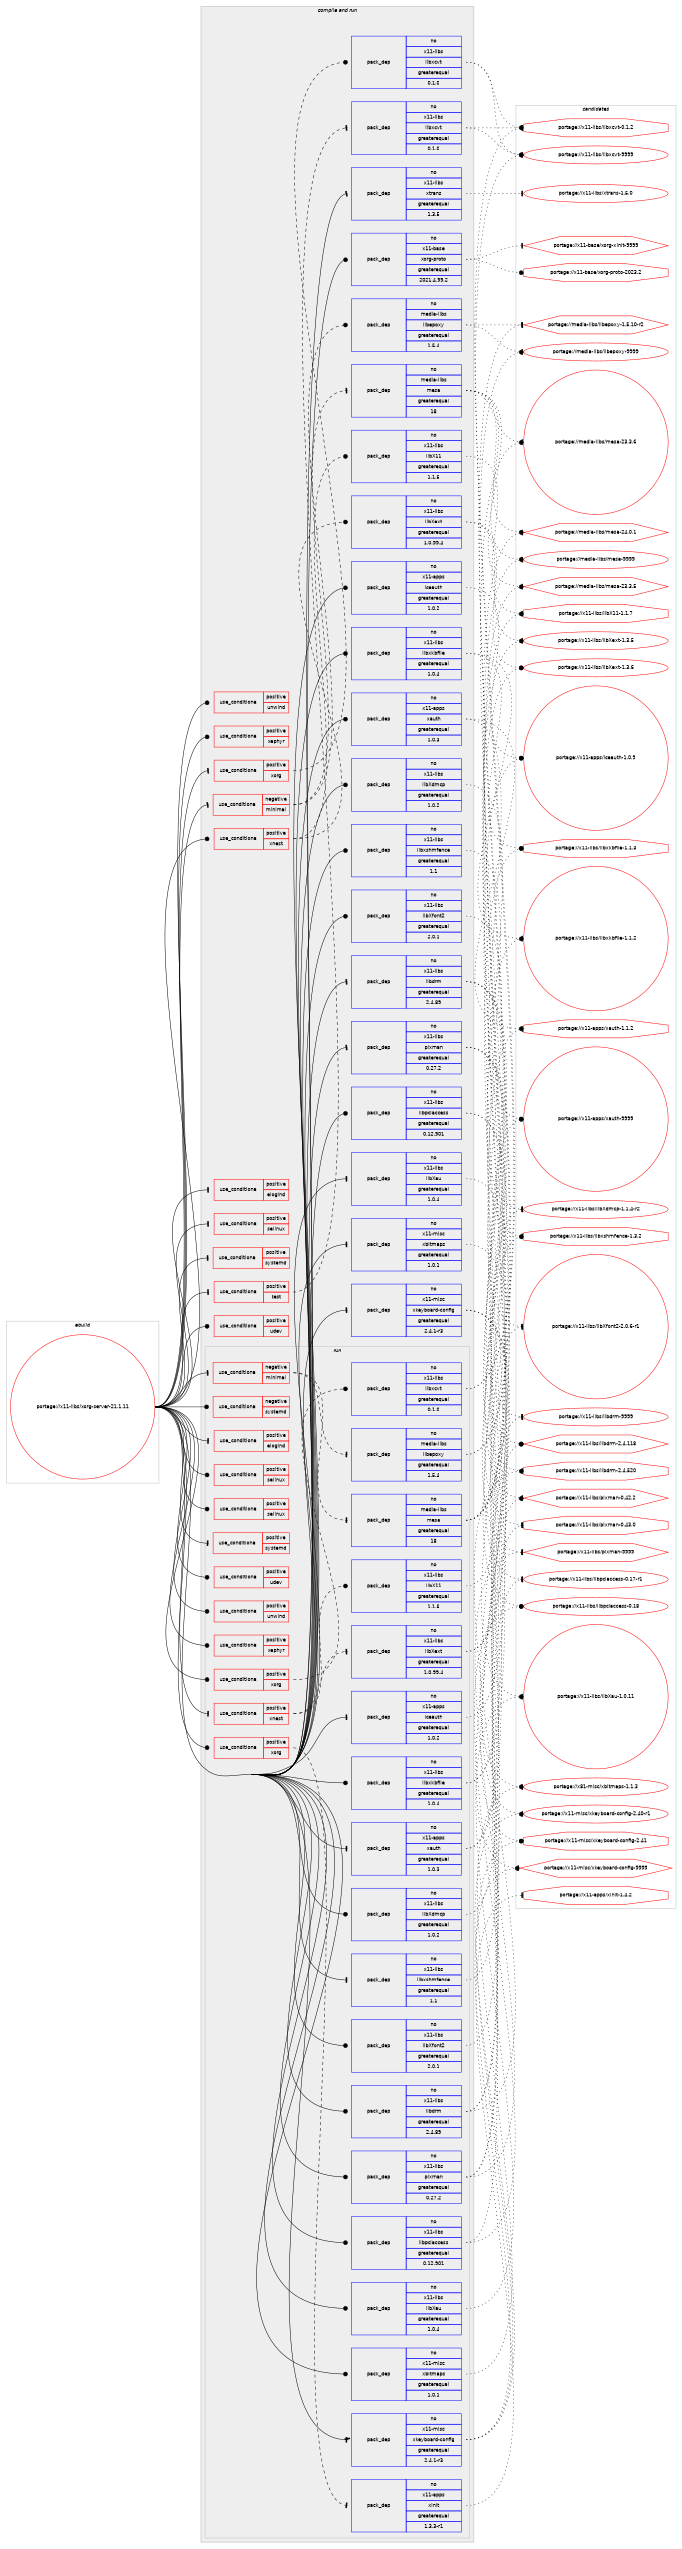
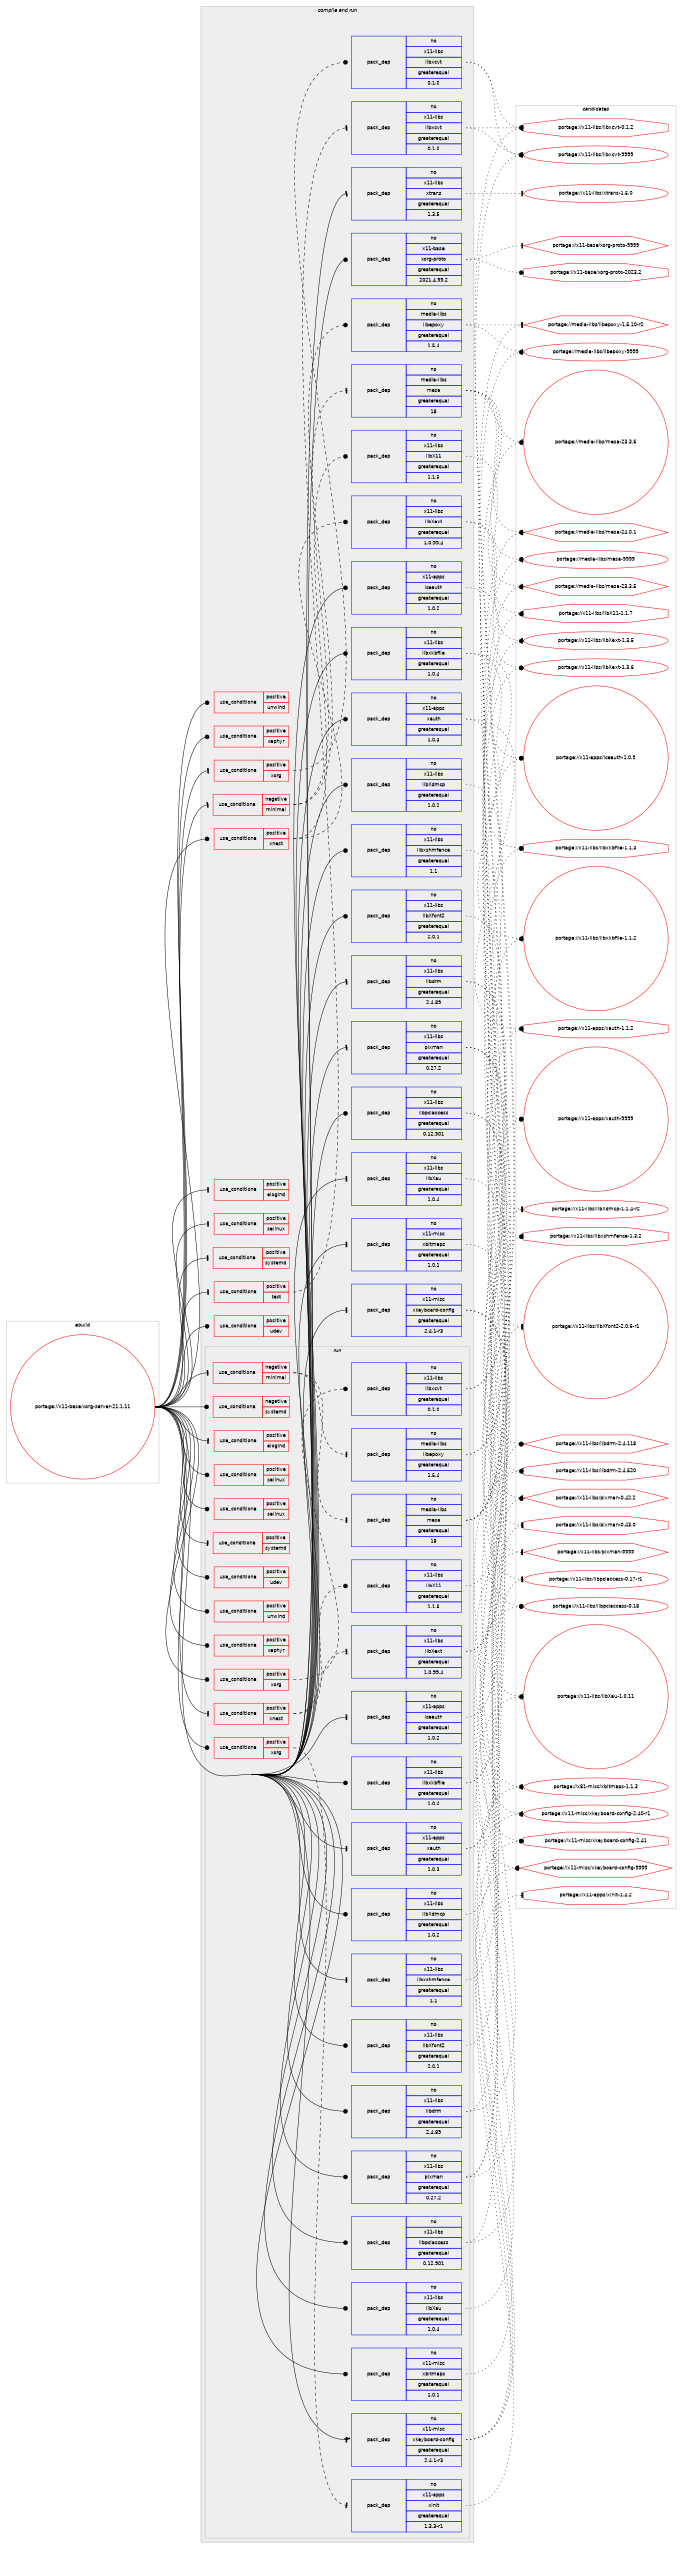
(596, 246) -> (596, 246)
(83, 1407) -> (83, 1407)
(596, 1417) -> none
